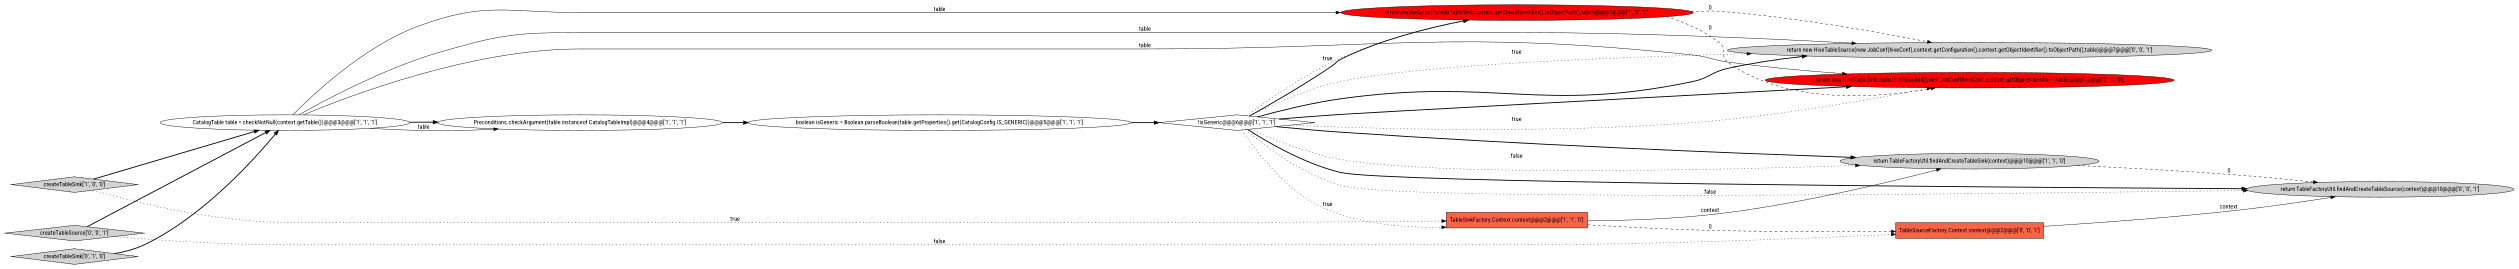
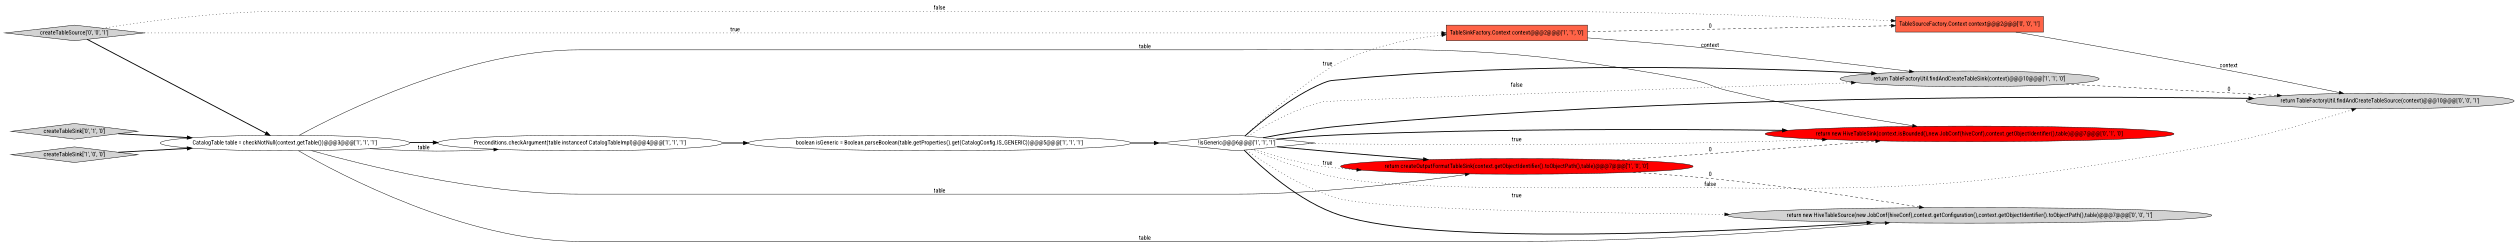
(766, 222) -> (793, 33)
